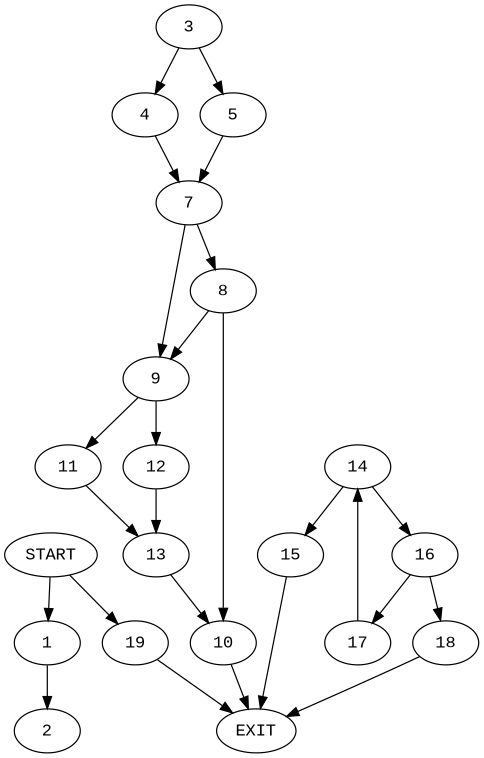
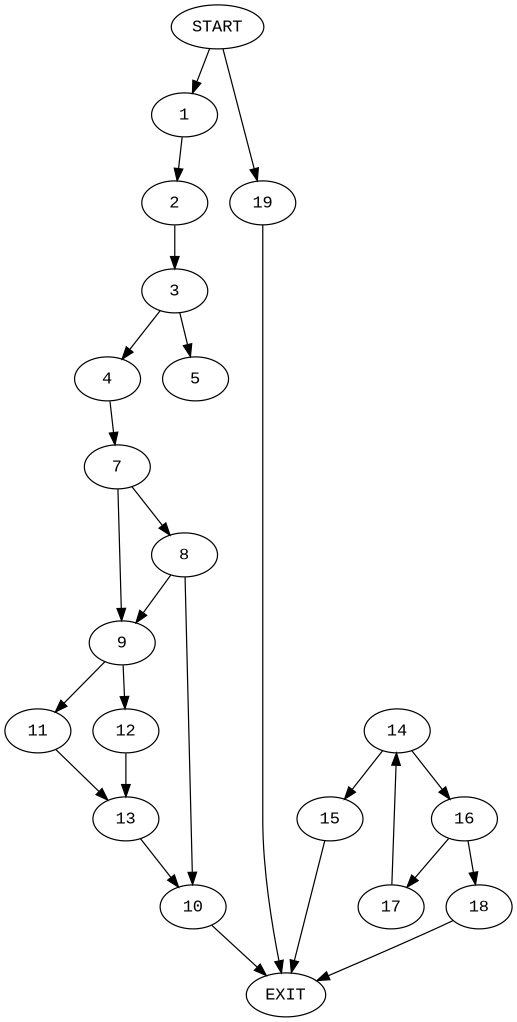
(214, 153) -> none
none -> (175, 241)
